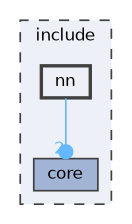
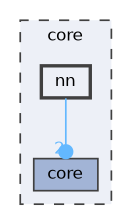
(66, 36) -> (66, 36)
